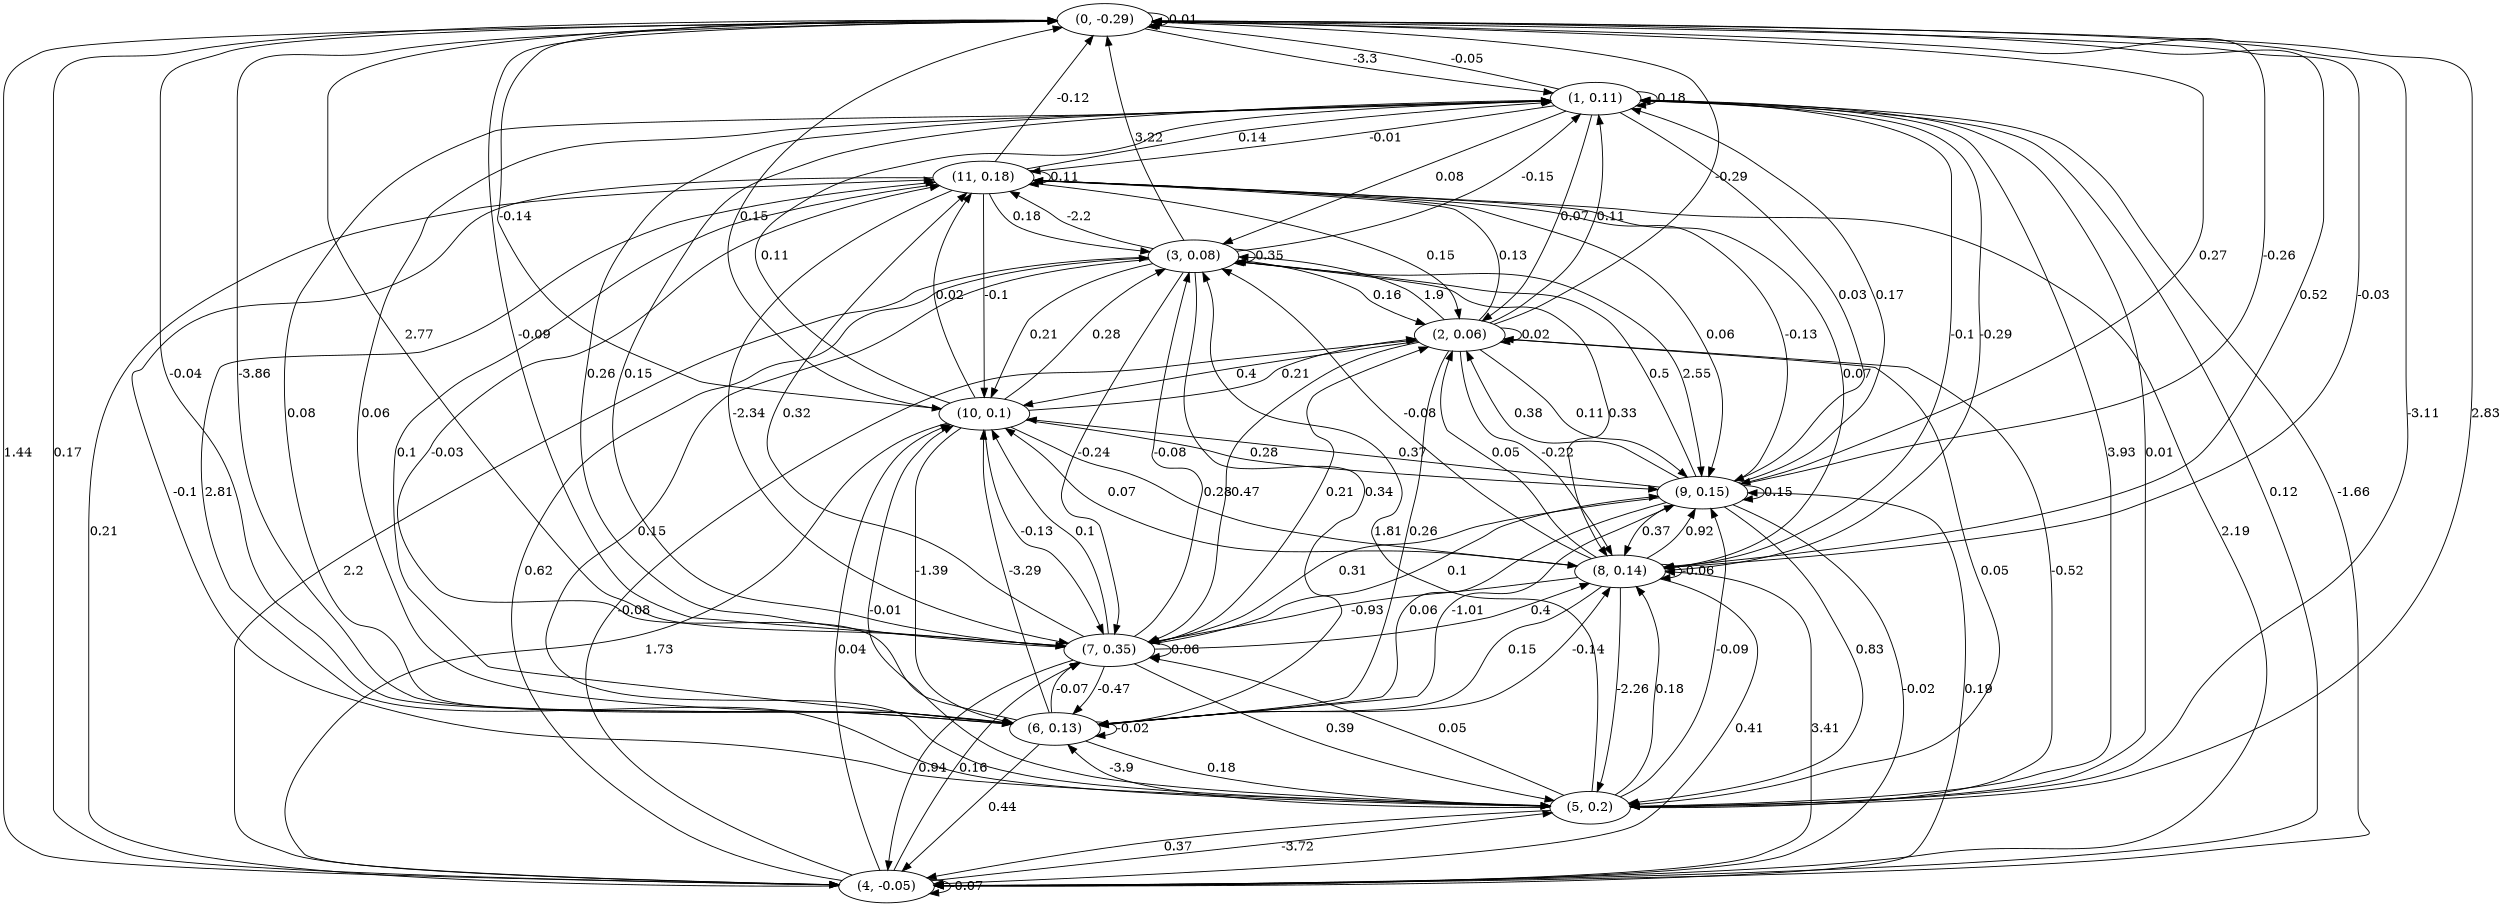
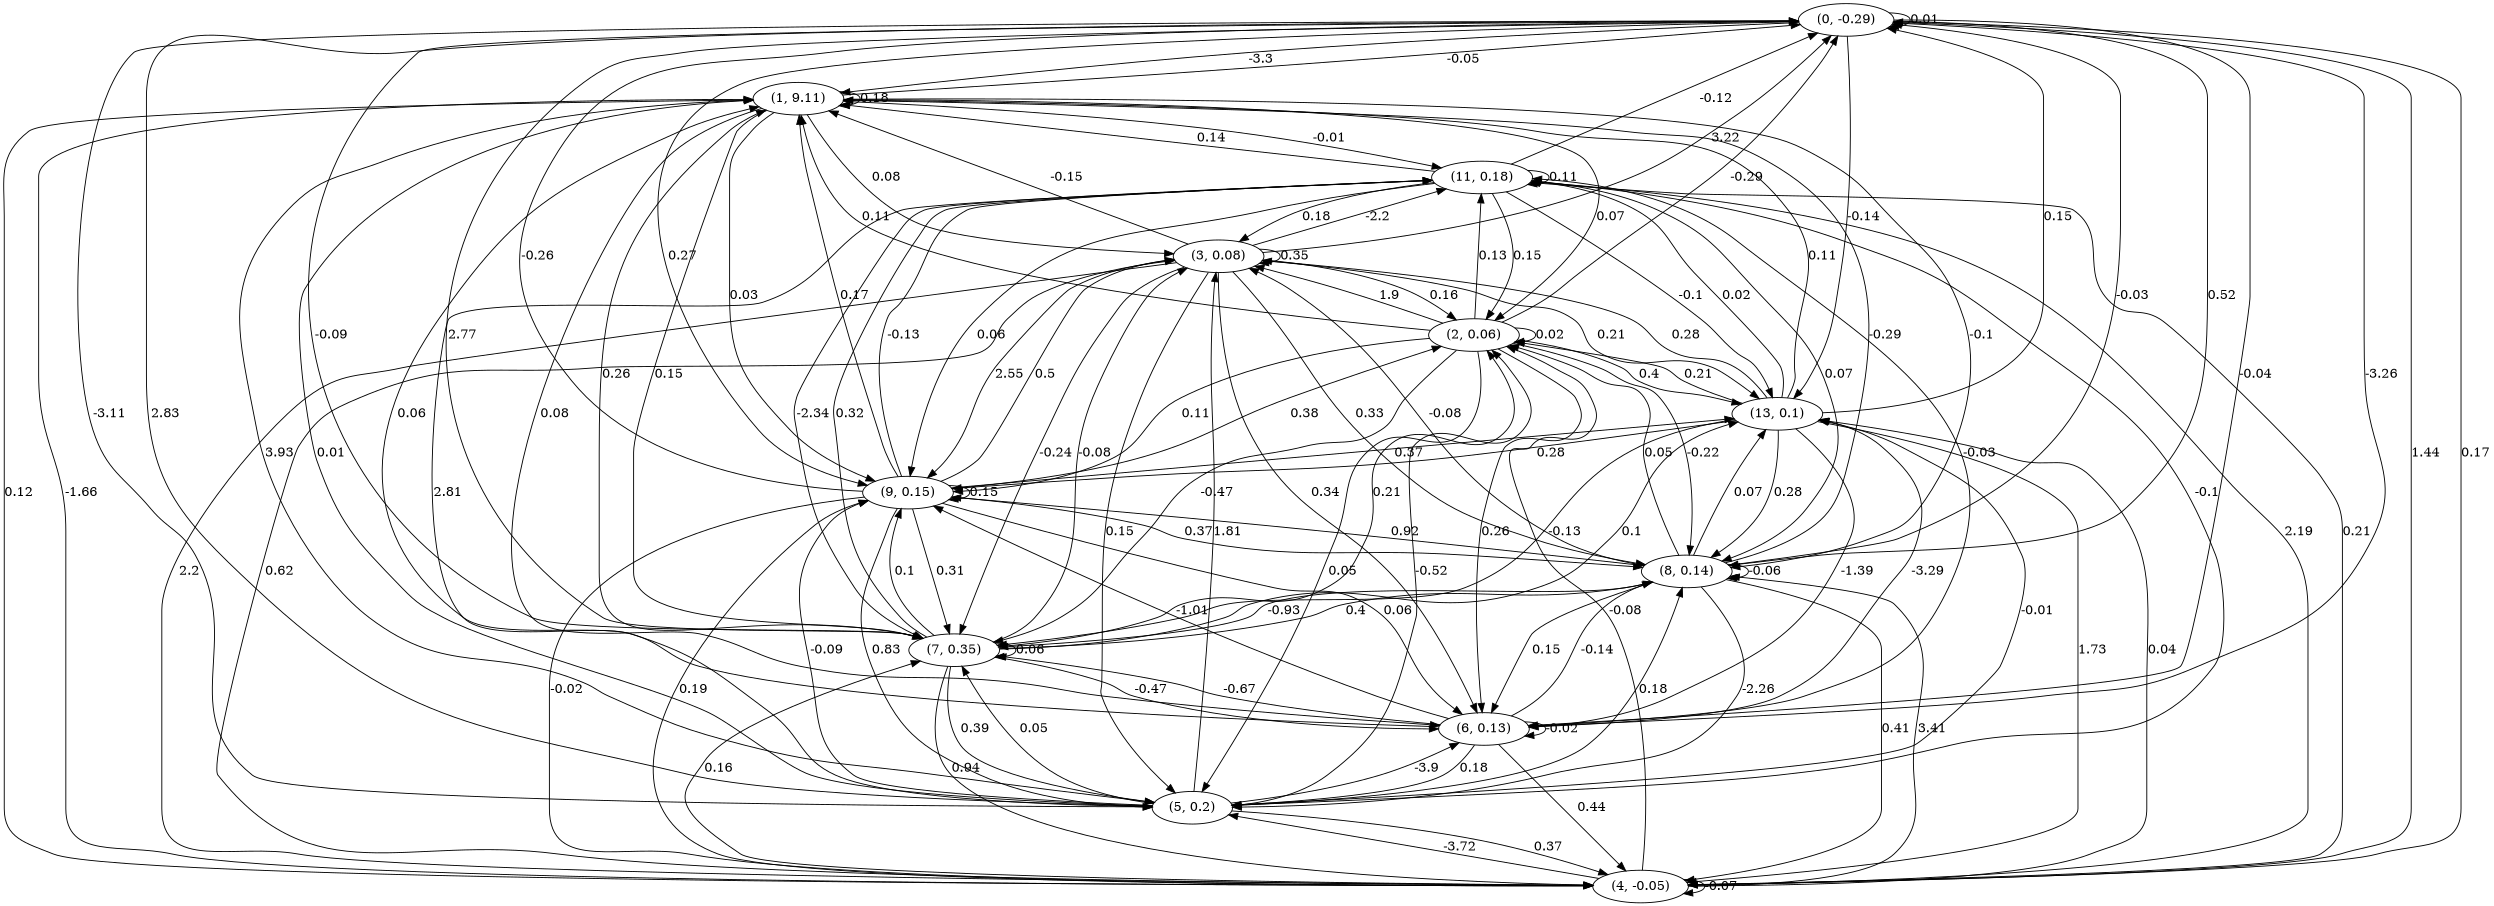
(1596, 99) -> (798, 99)
(255, 374) -> (2382, 374)
(984, 414) -> (1777, 414)
(394, 490) -> none
(1073, 690) -> (1240, 690)
